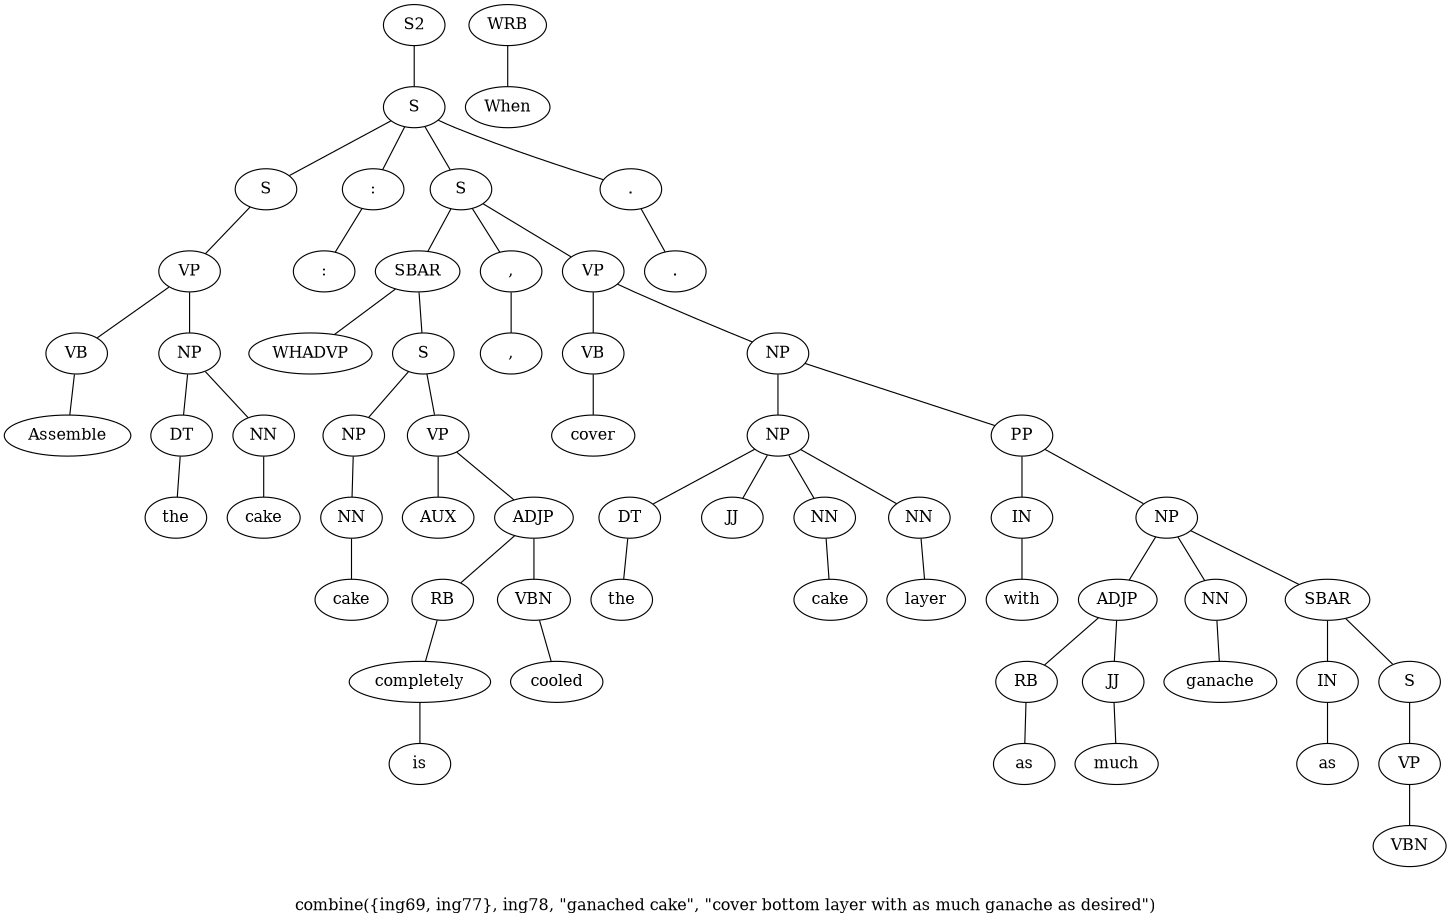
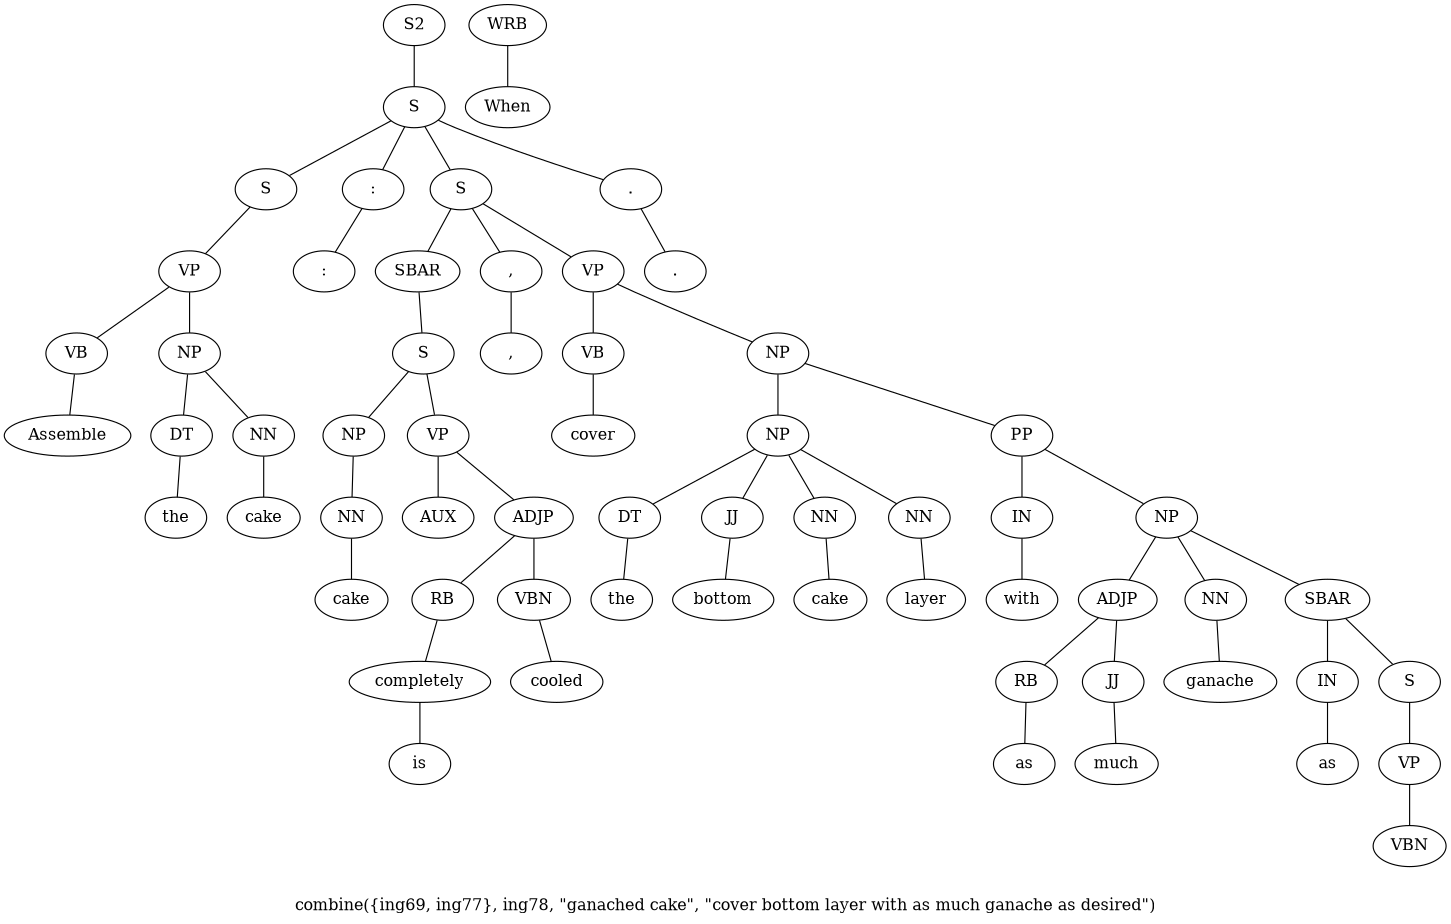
(310, 353) -> none
none -> (723, 600)
